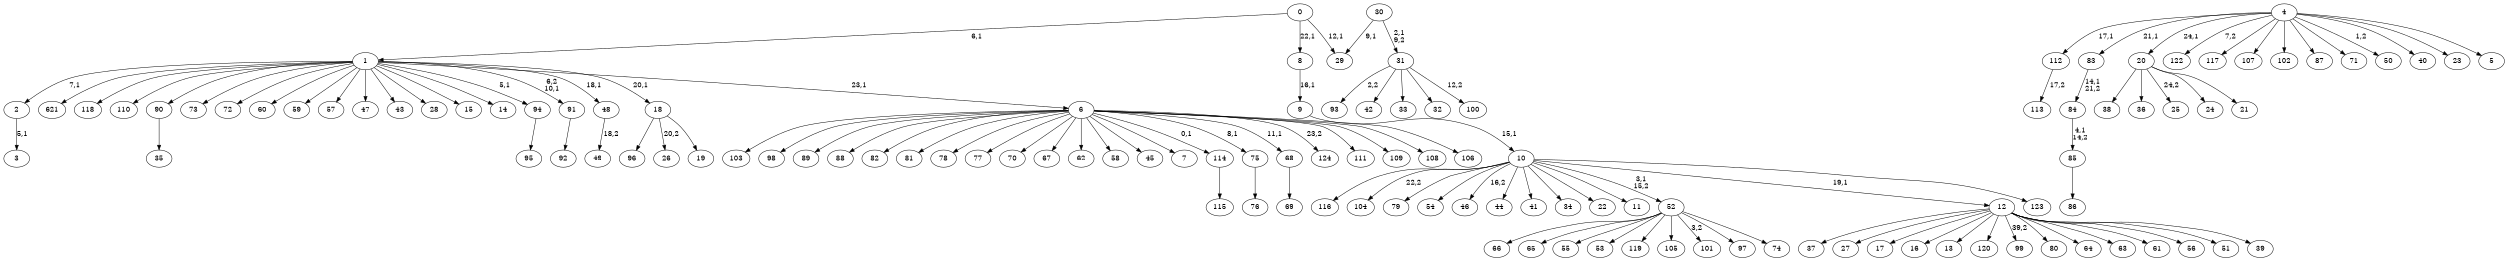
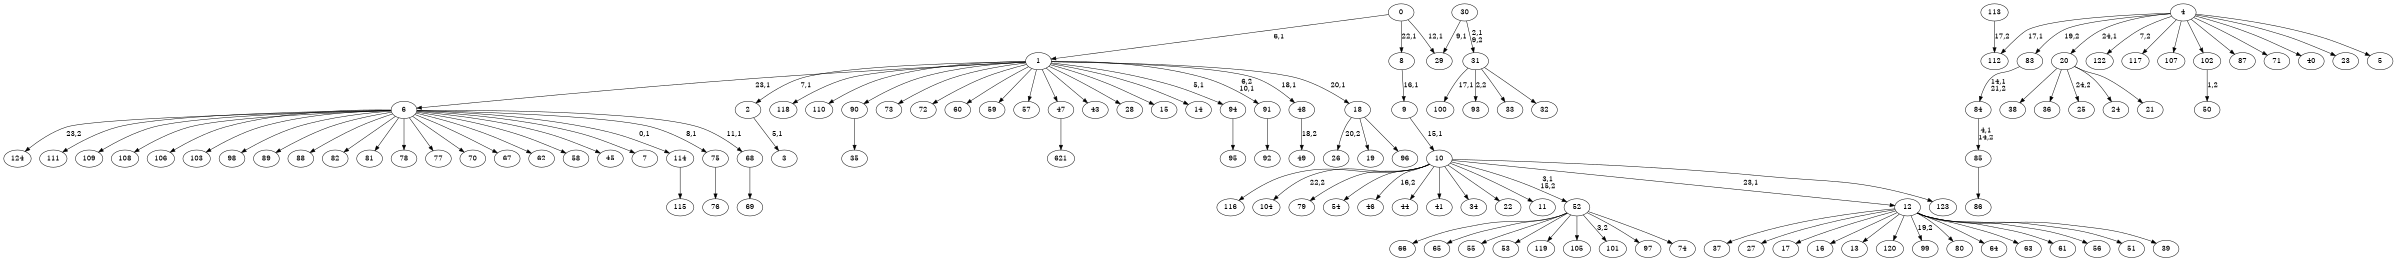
(2335, 34) -> (2207, 83)
(2151, 37) -> (2072, 37)
(199, 68) -> (1061, 132)
(2047, 83) -> (1995, 34)
(1455, 86) -> (1466, 86)
(1369, 110) -> none
(1840, 183) -> (1751, 183)
(2020, 228) -> (1925, 228)
